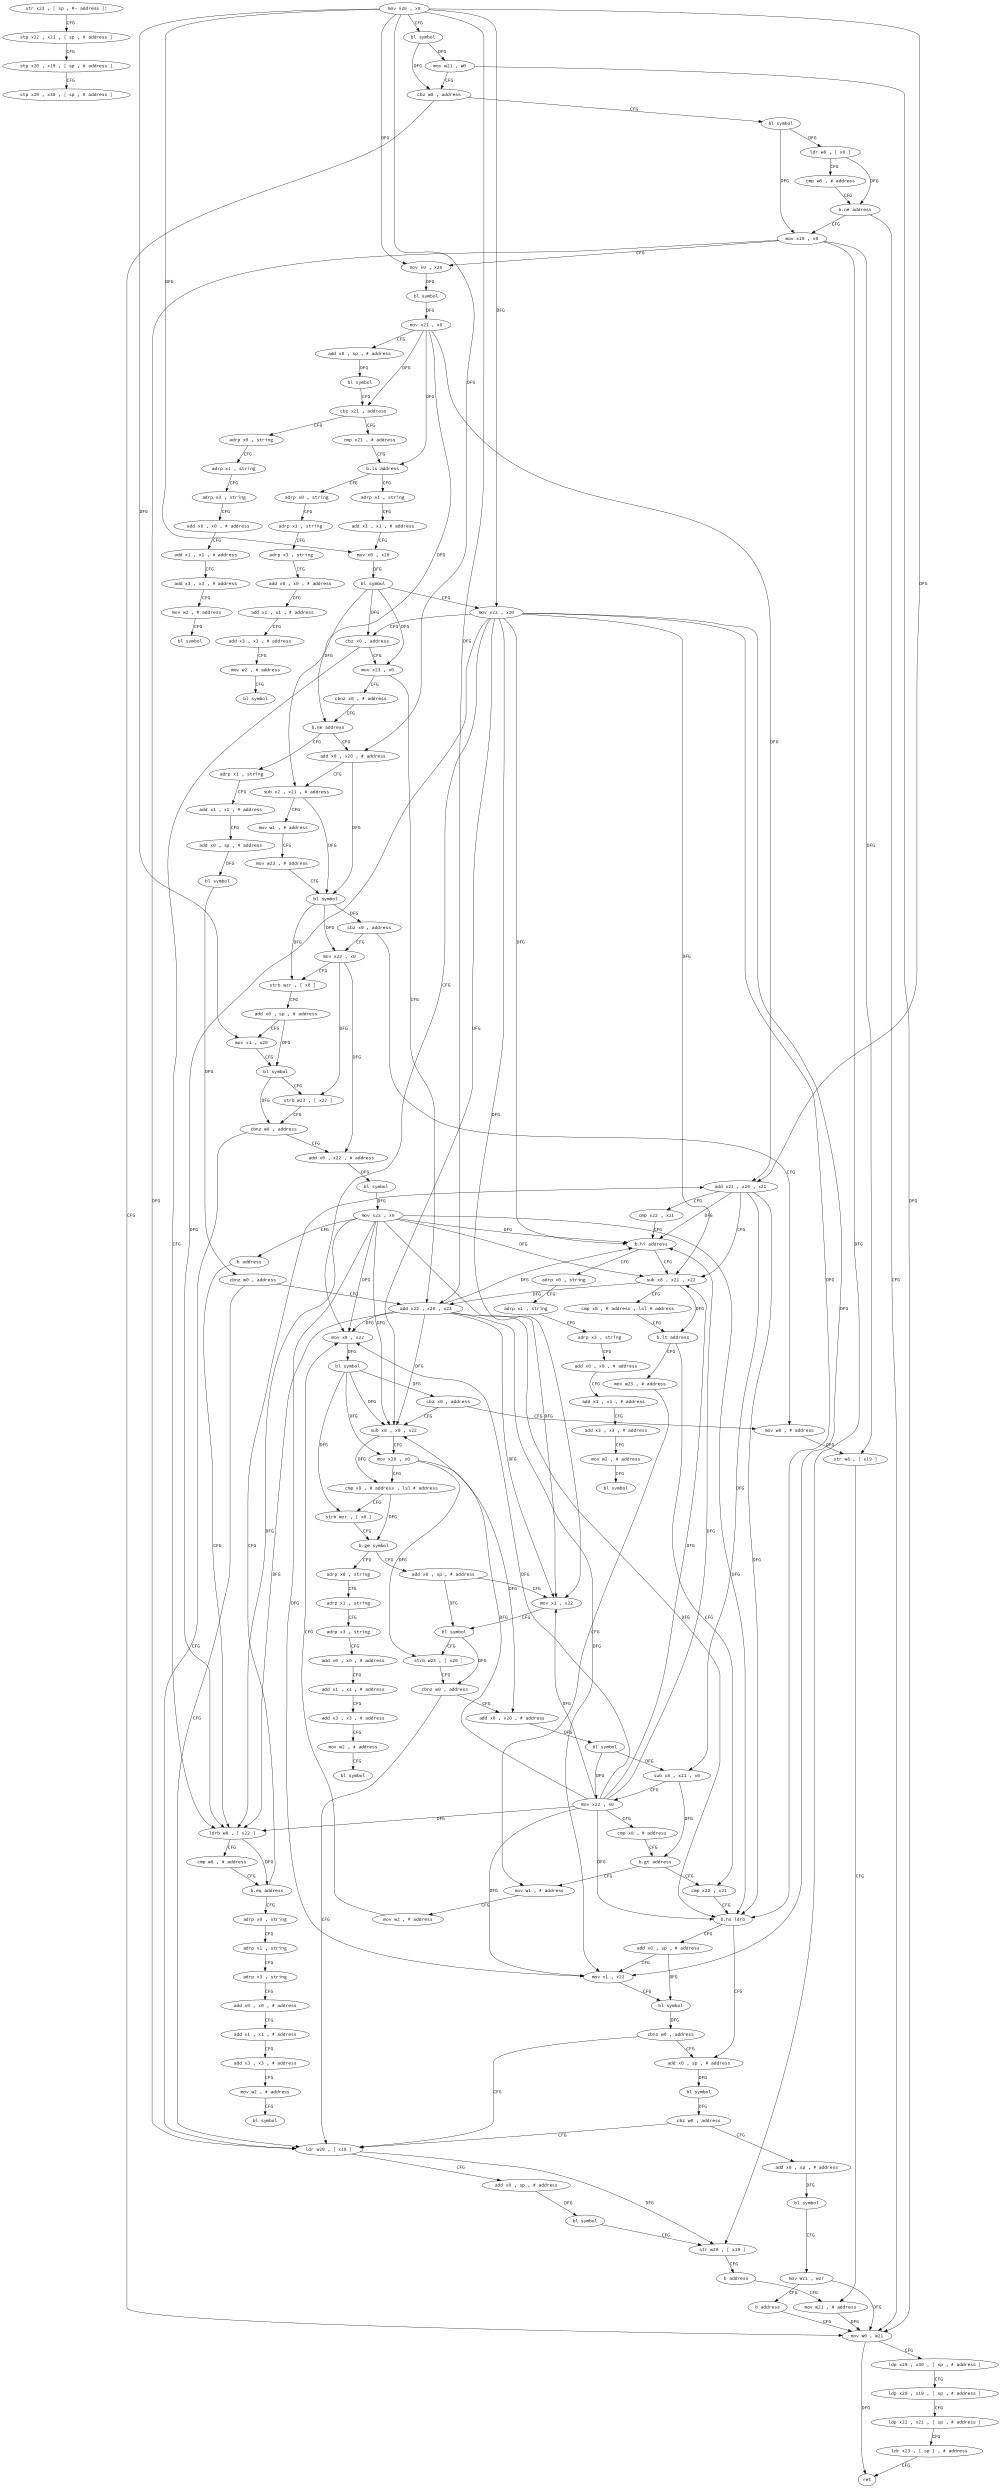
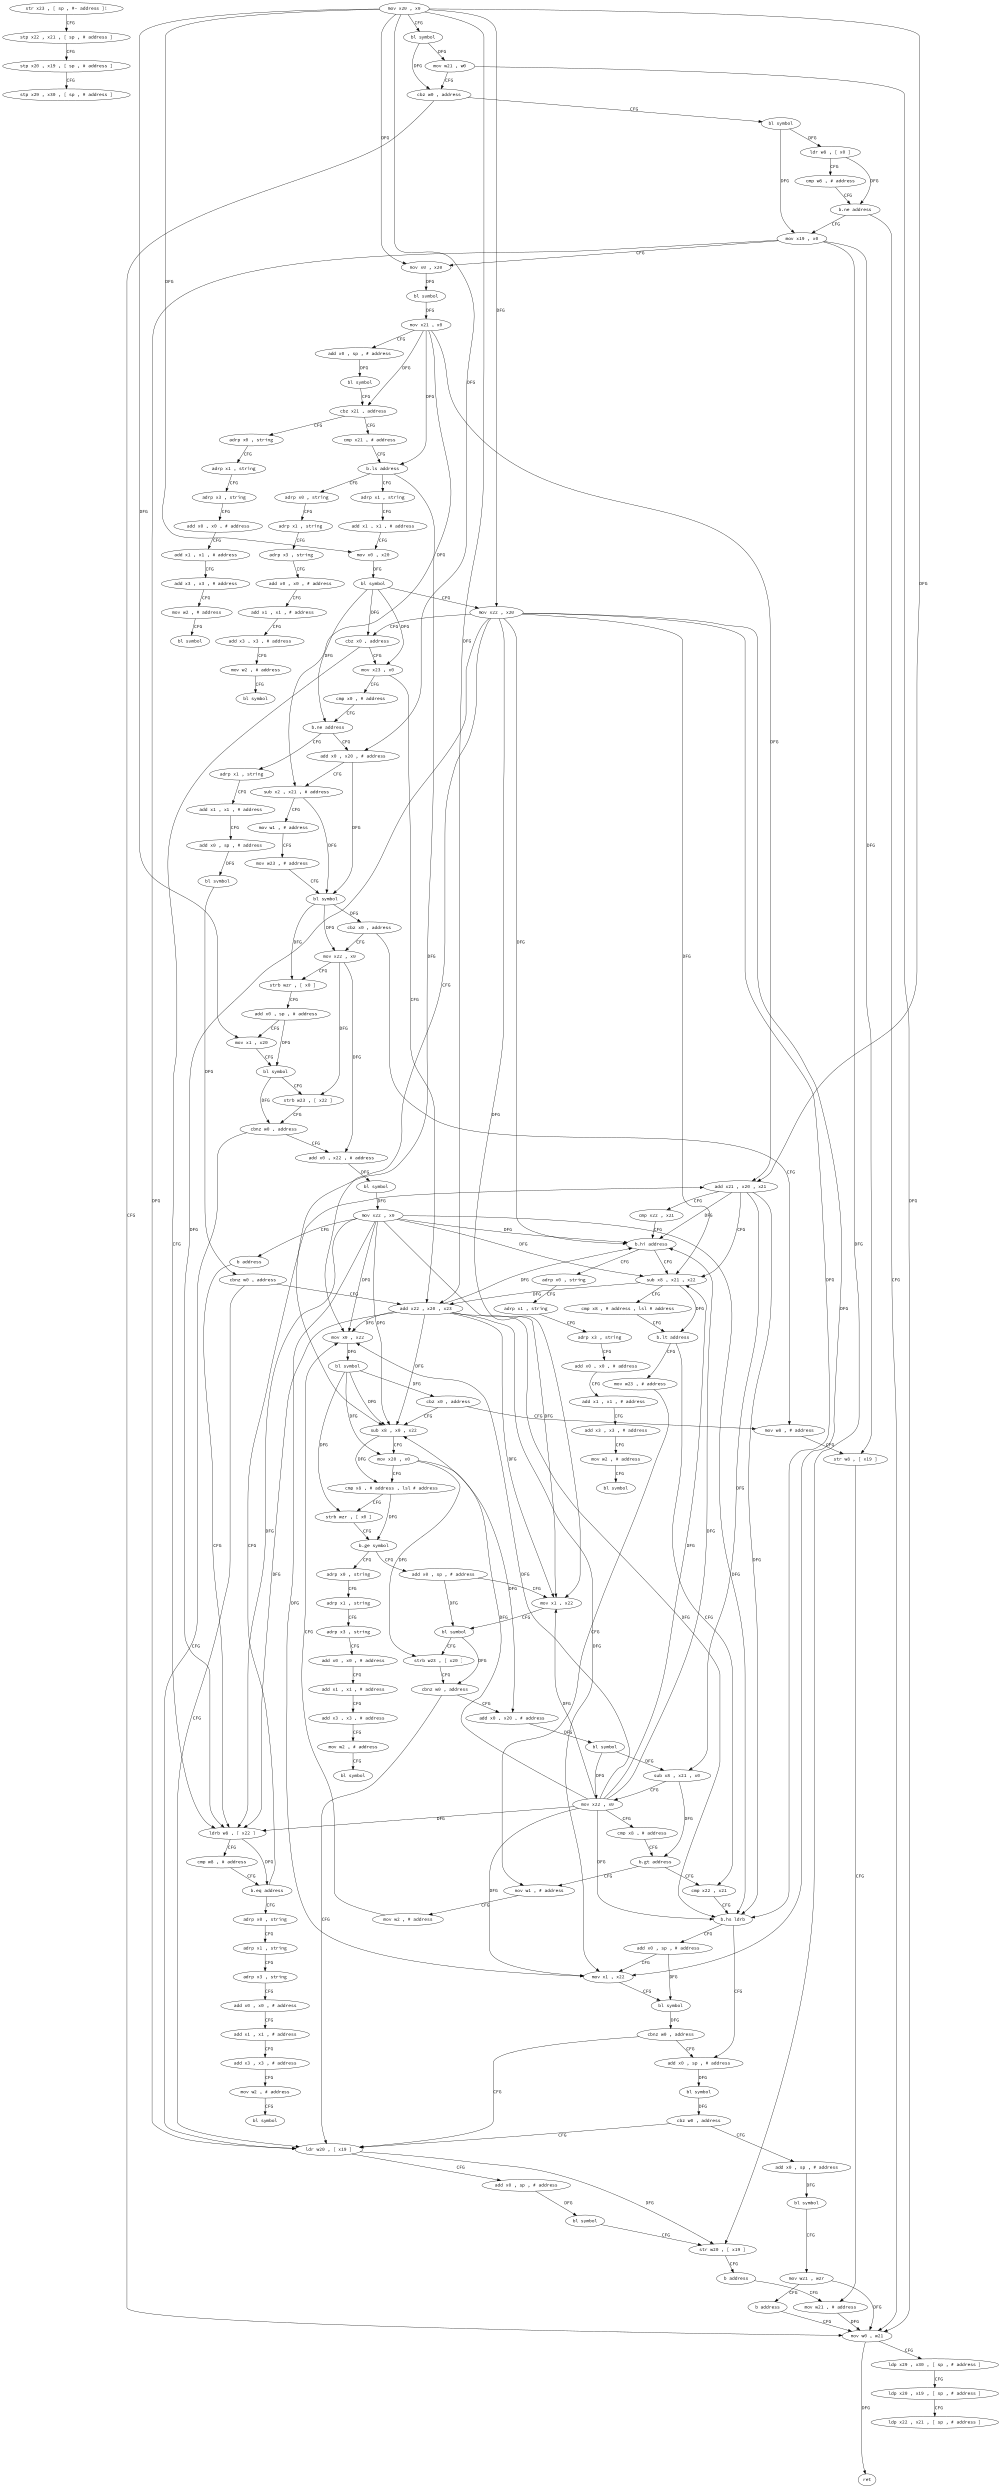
(361, 699) -> (361, 699)
(472, 1029) -> (427, 989)
(930, 2451) -> none
